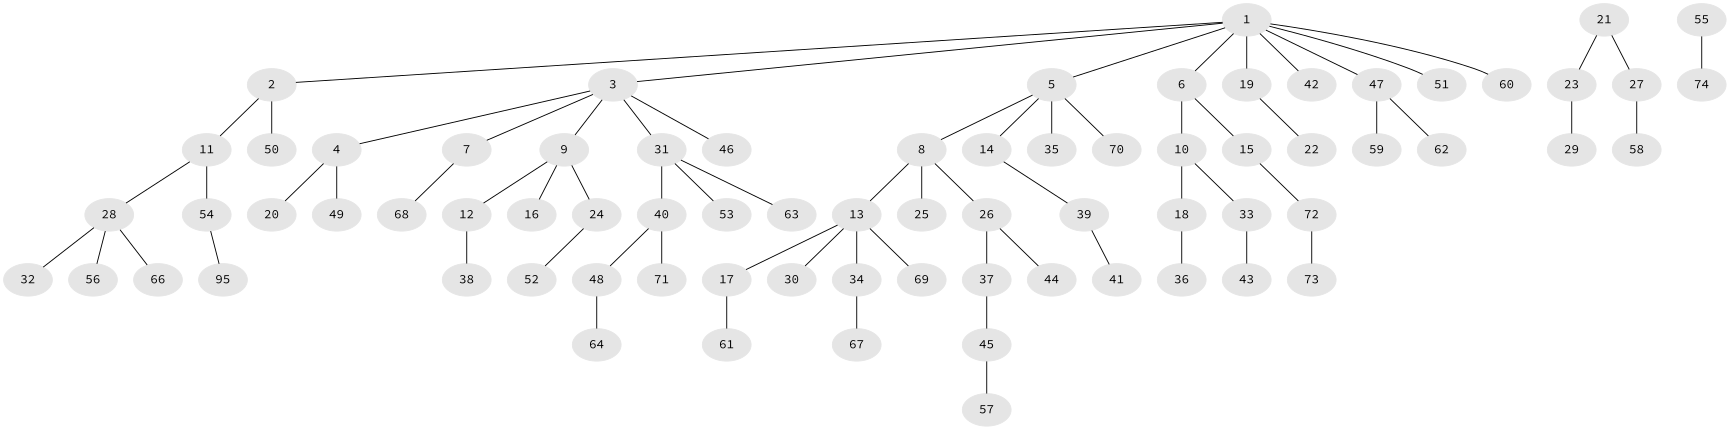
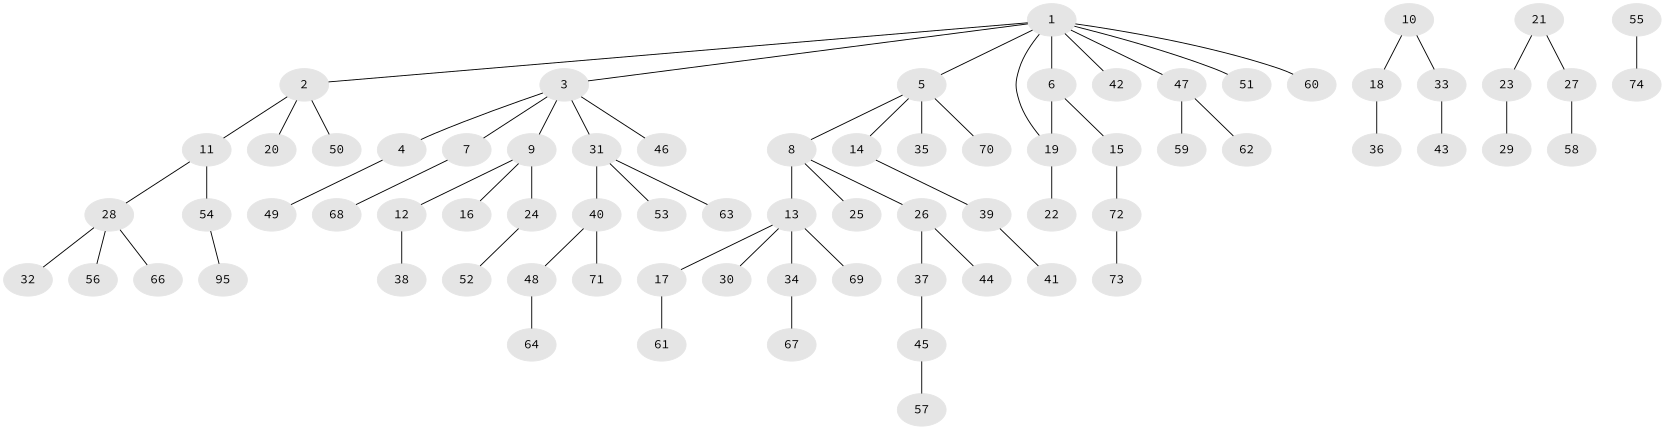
(1182, 117) -> (1052, 117)
(304, 182) -> (288, 117)
